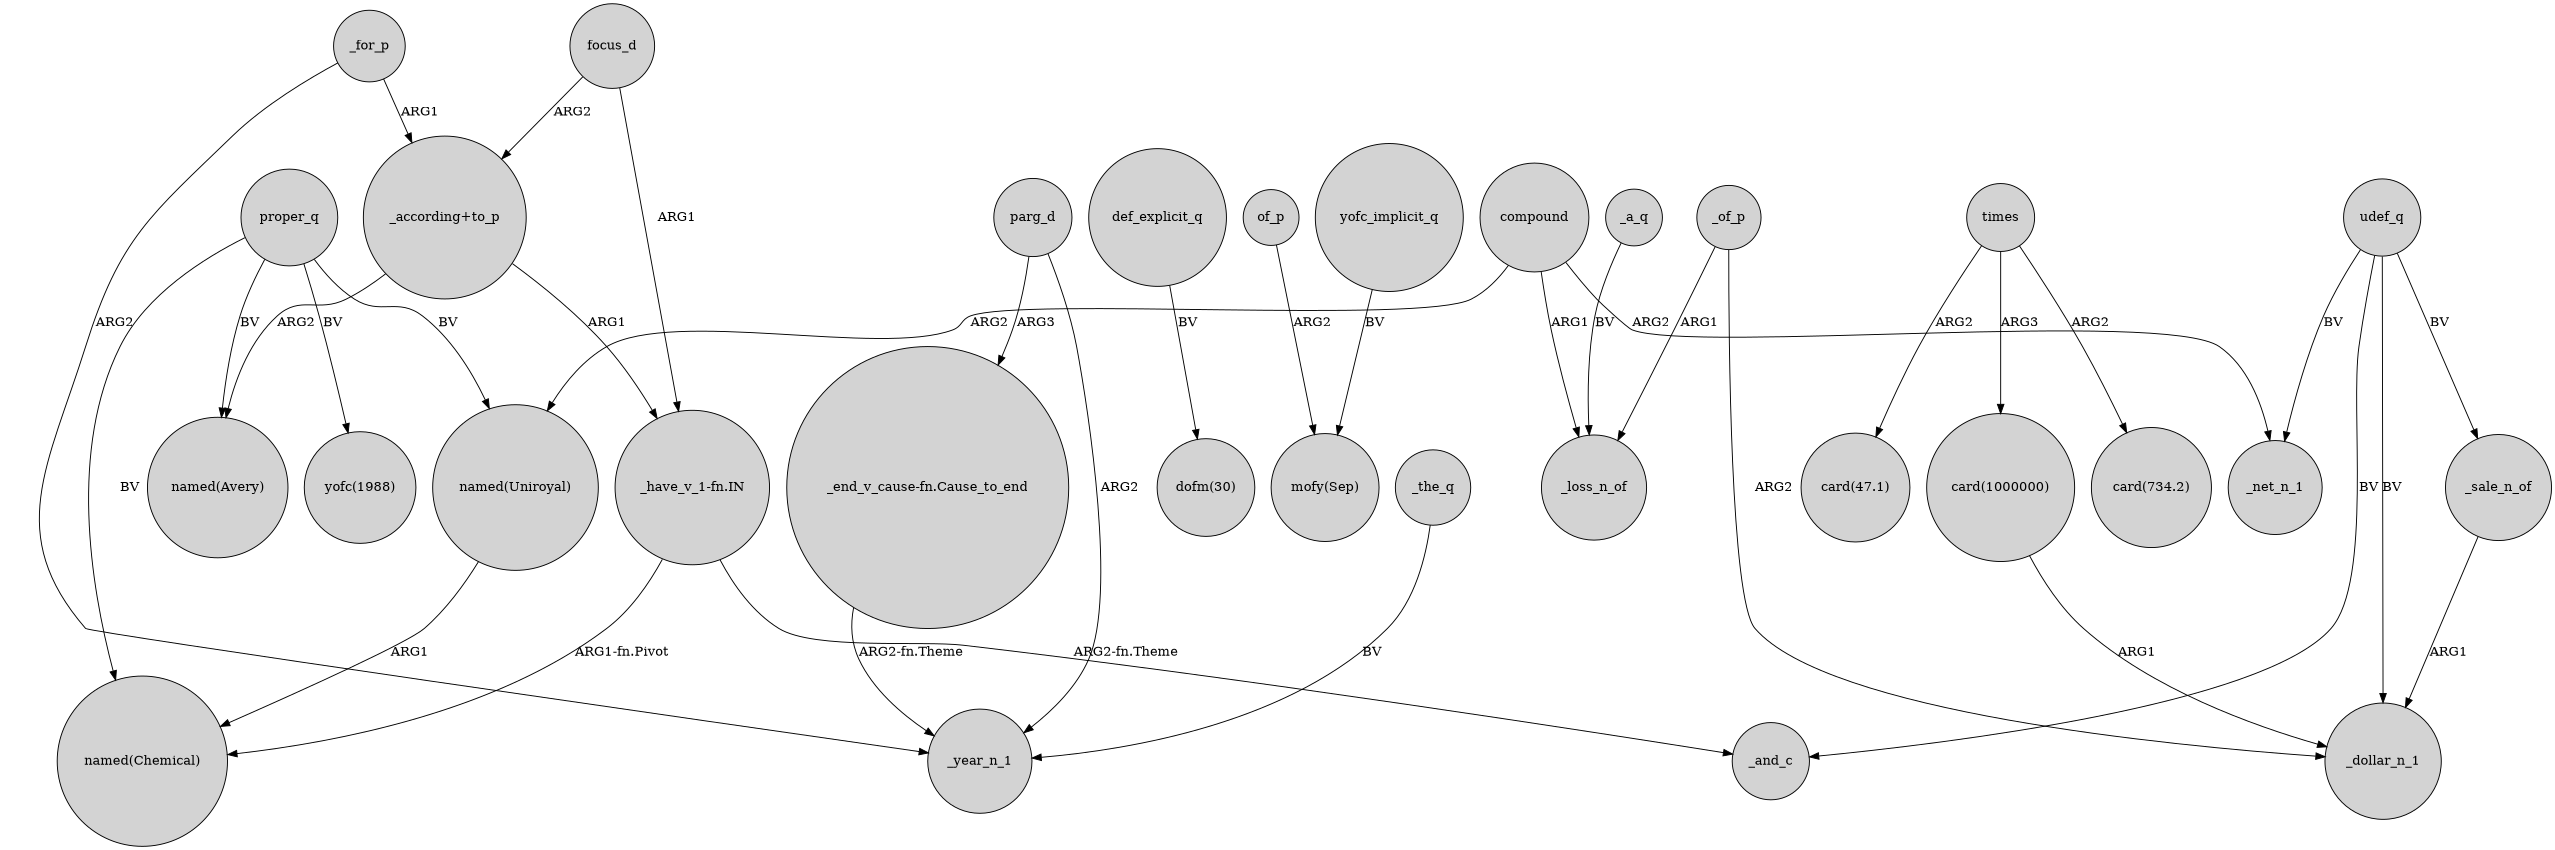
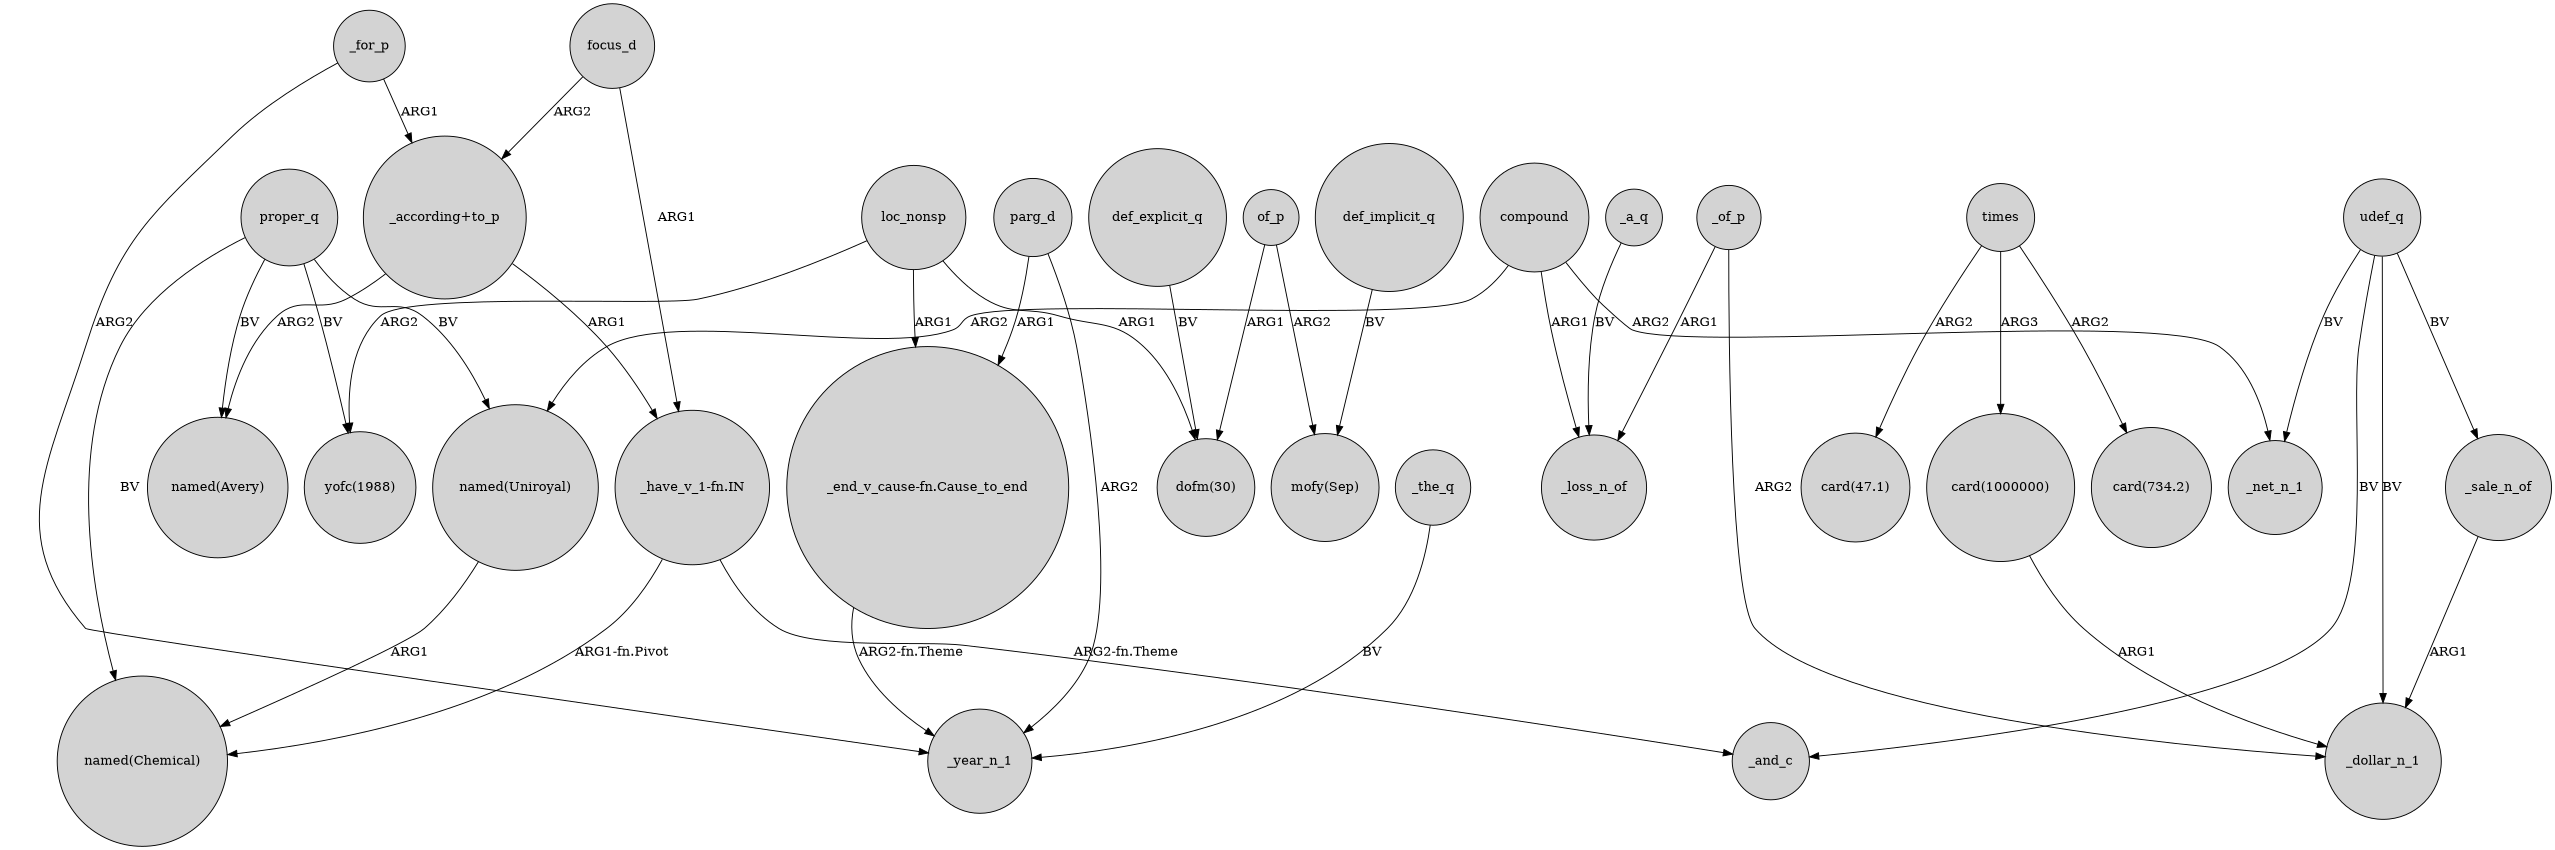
none -> (914, 218)
(1389, 218) -> (1389, 218)
(1036, 323) -> (1036, 323)
none -> (1242, 338)
